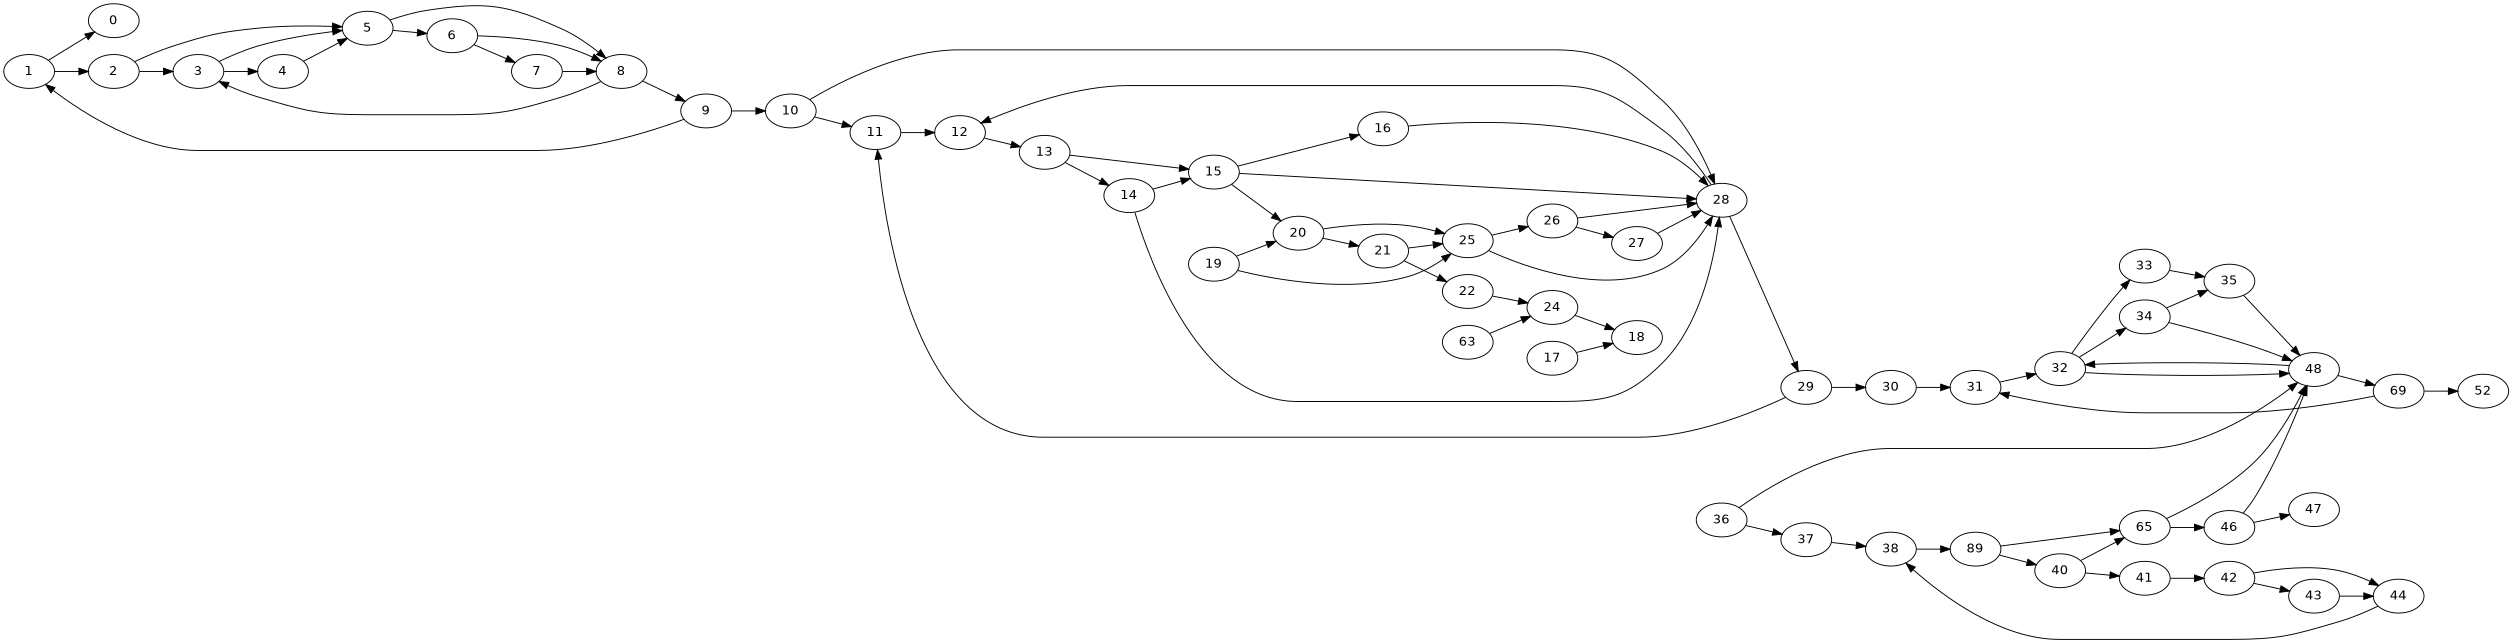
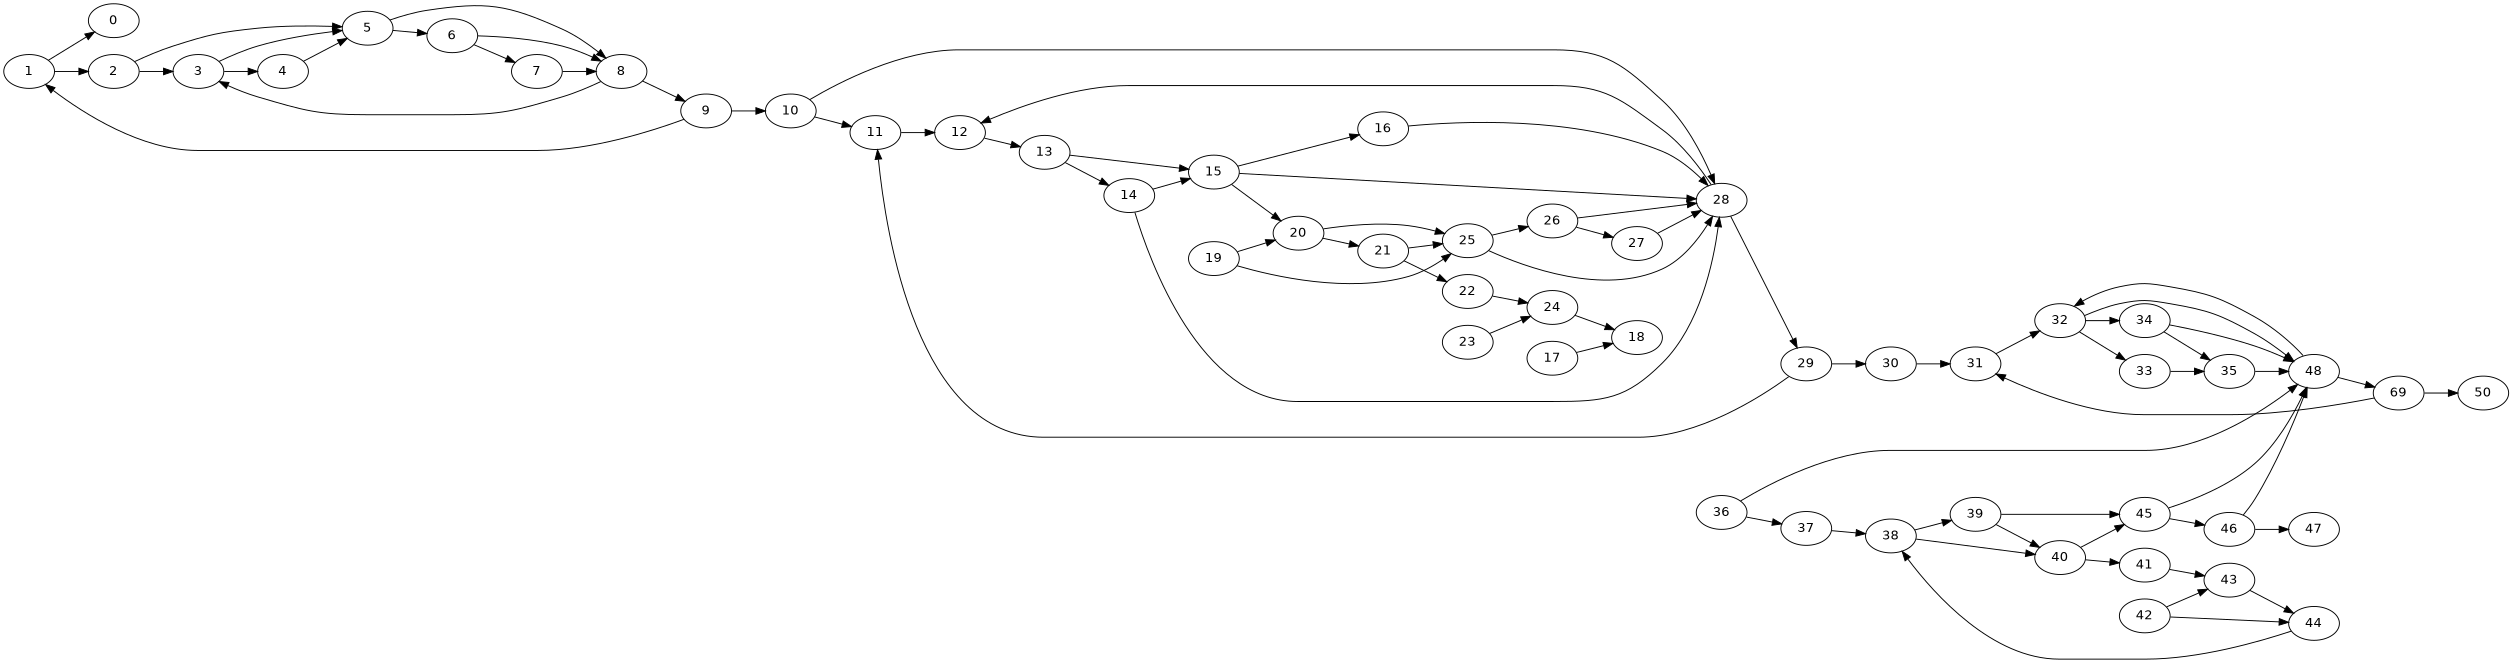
(1468, 342) -> (1468, 342)
(2483, 391) -> (2483, 393)
(2145, 527) -> (2145, 514)
none -> (1971, 546)
(1976, 549) -> (1976, 514)
(2182, 578) -> (2182, 572)
